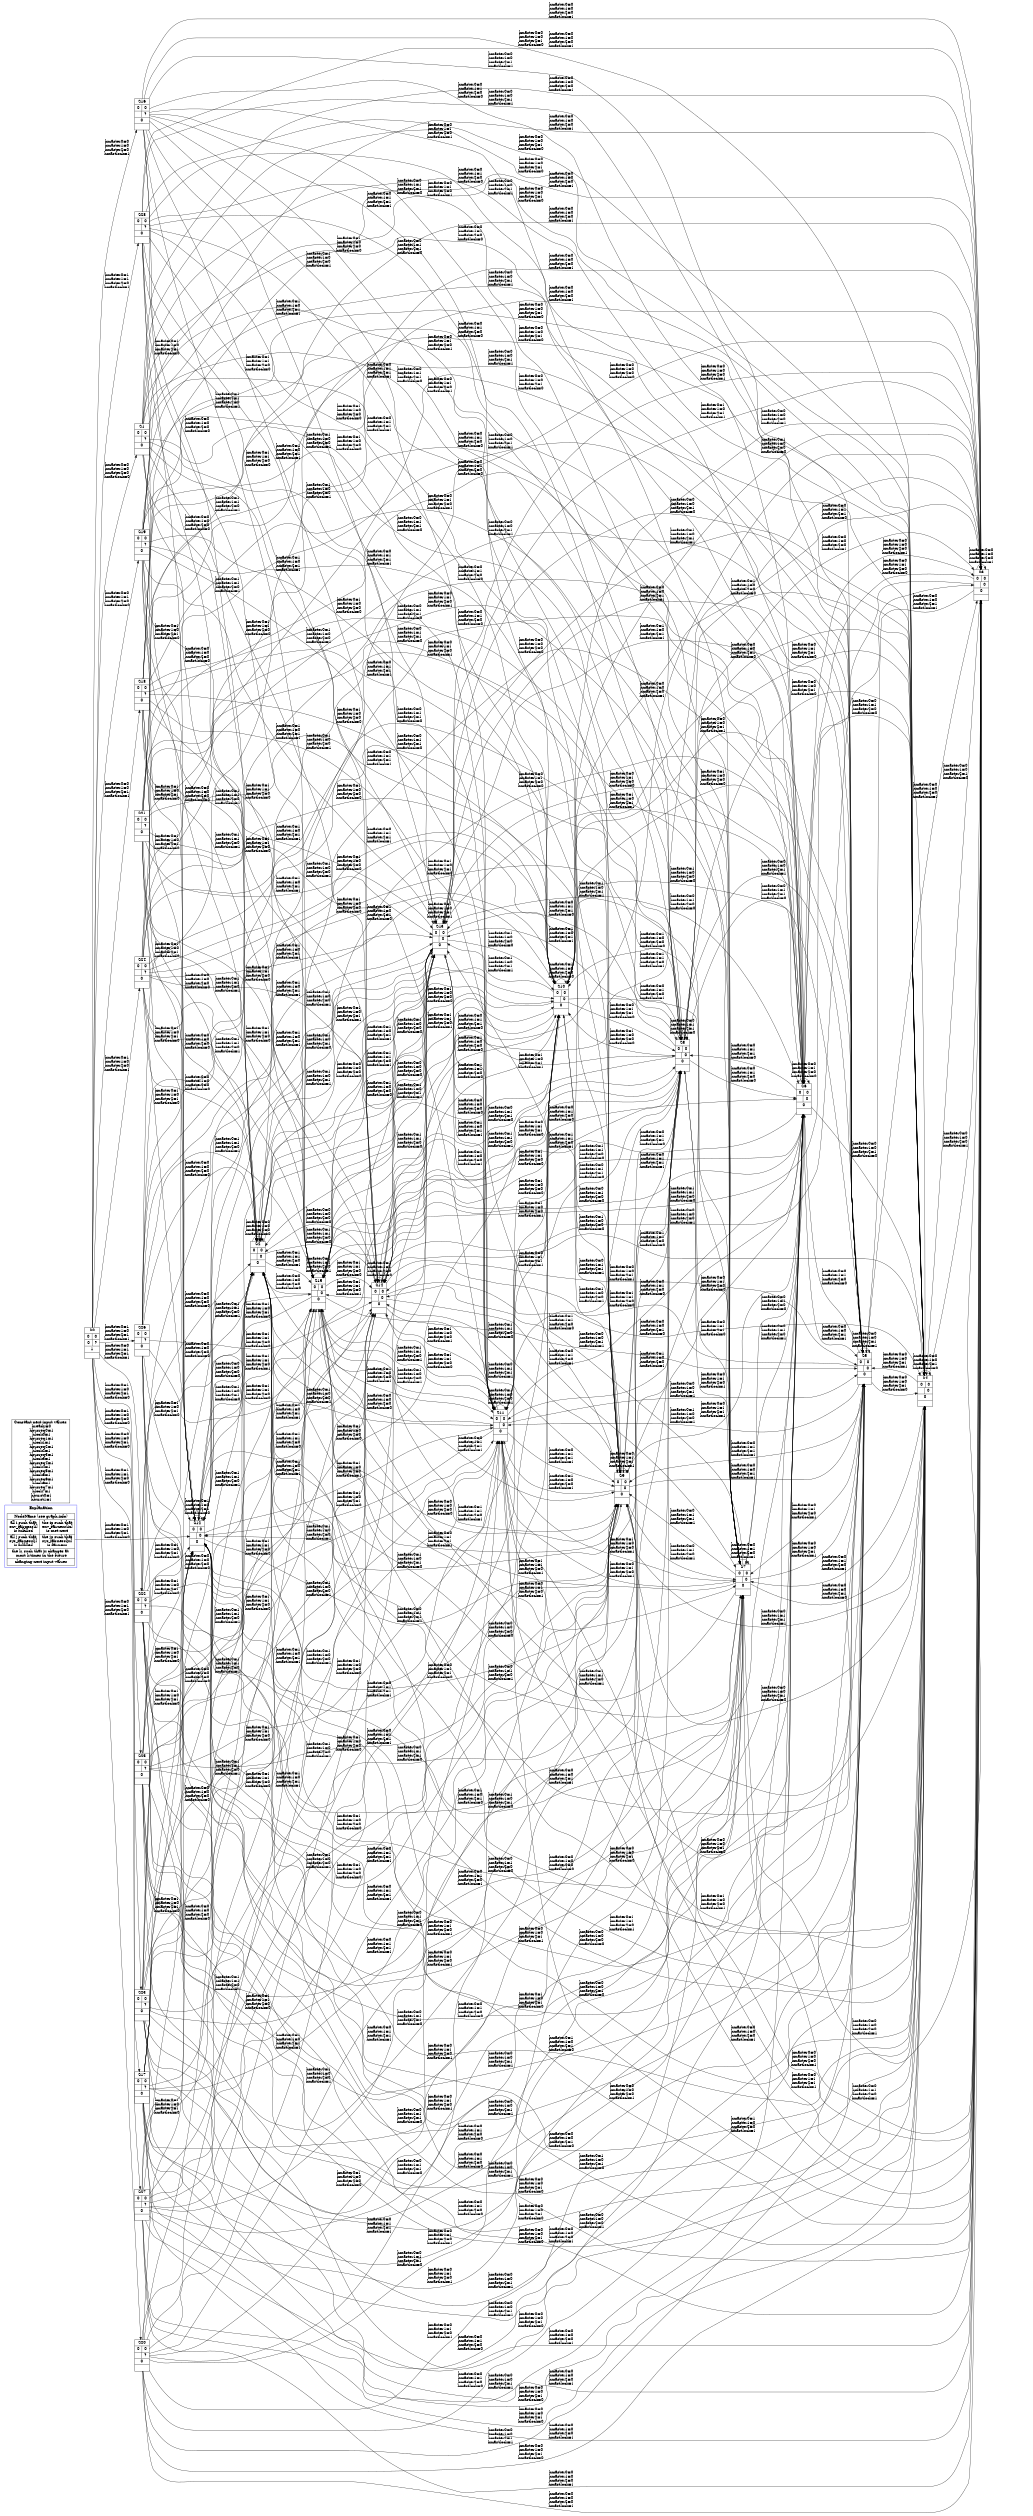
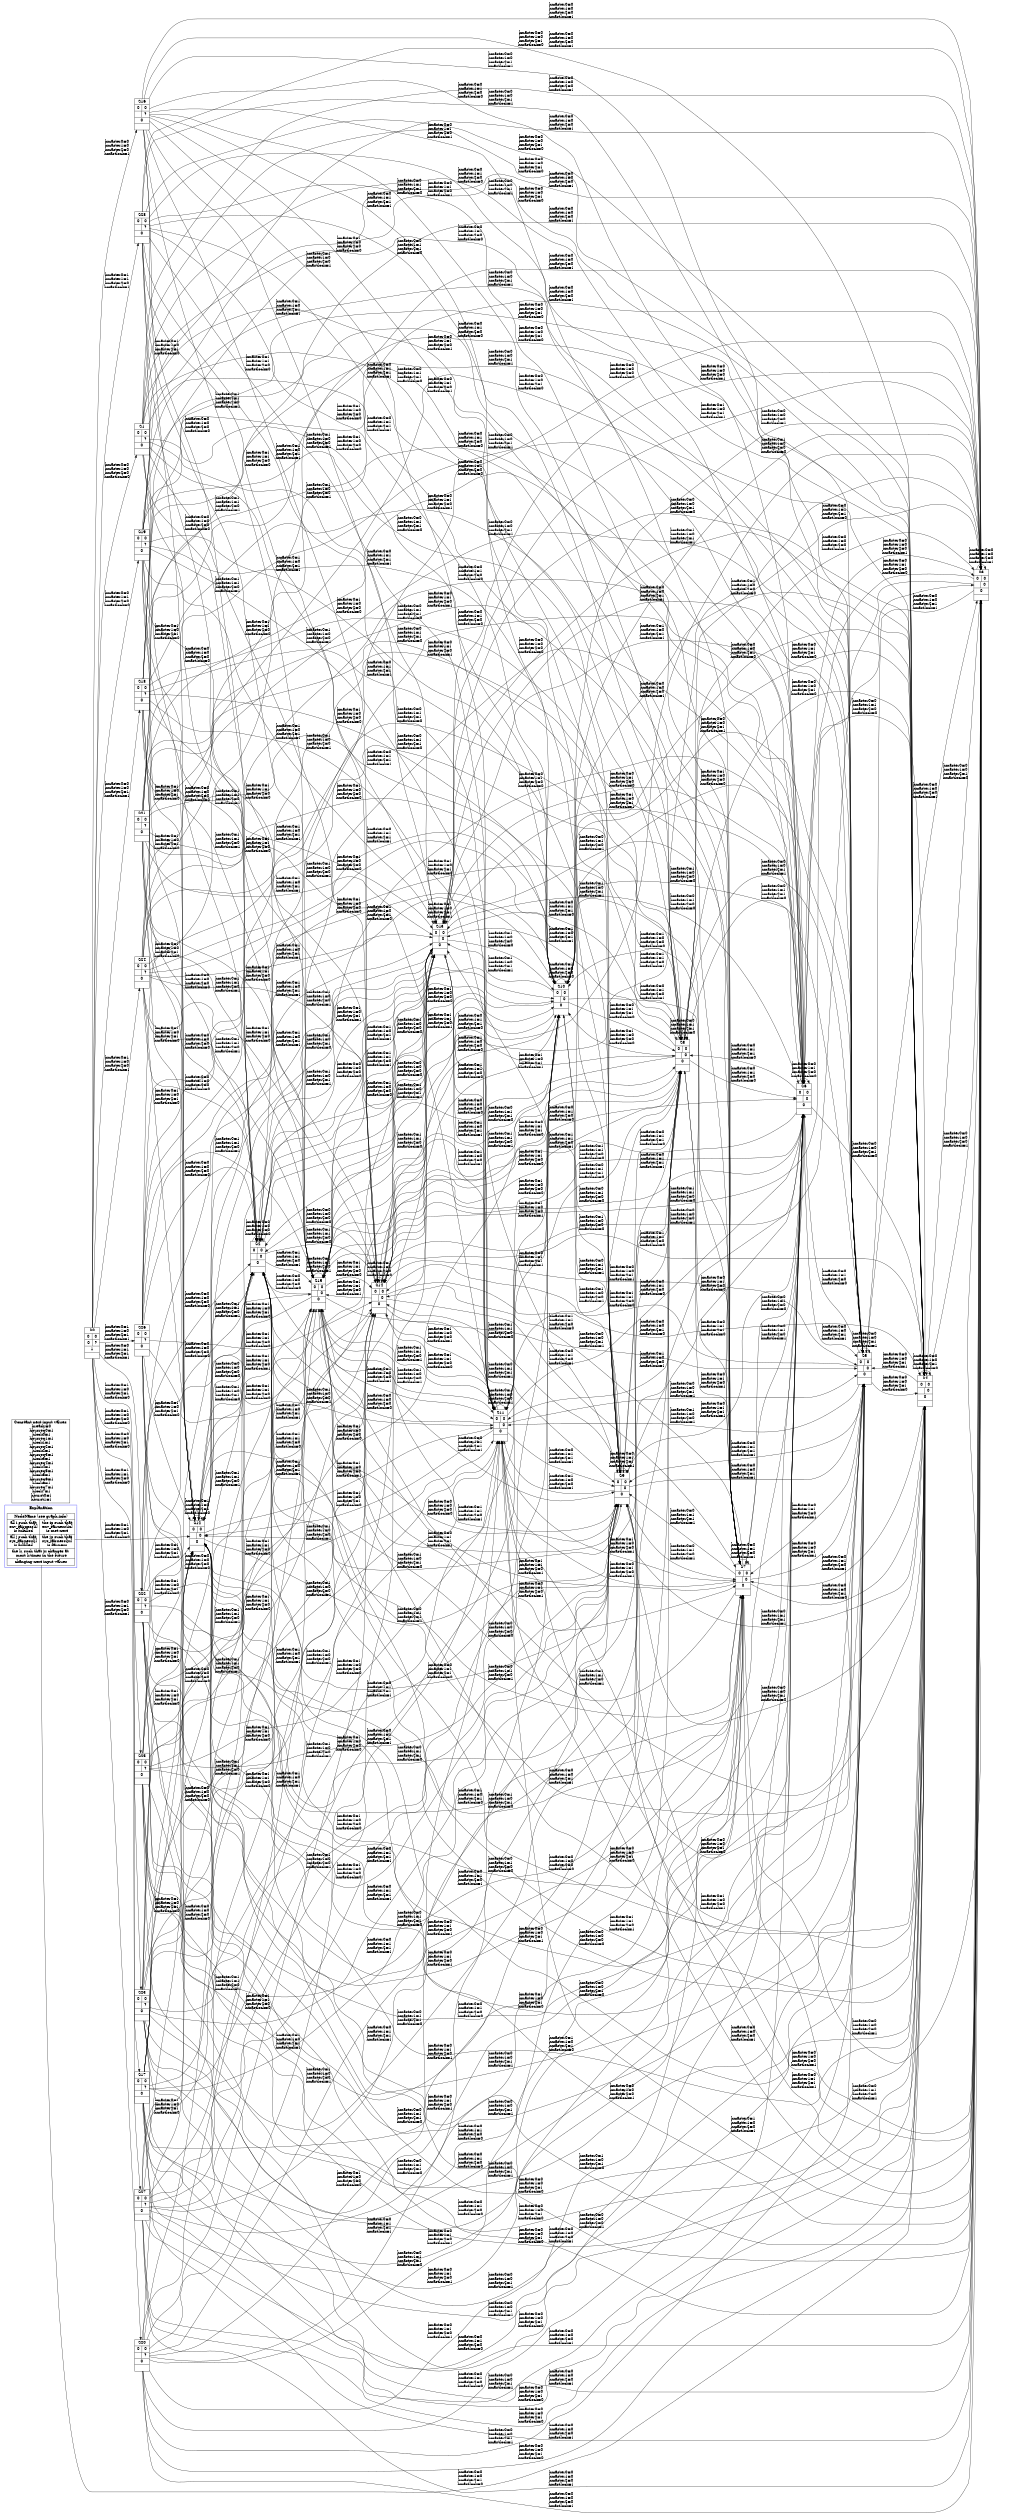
none -> (711, 1052)
(618, 2149) -> (483, 2486)
